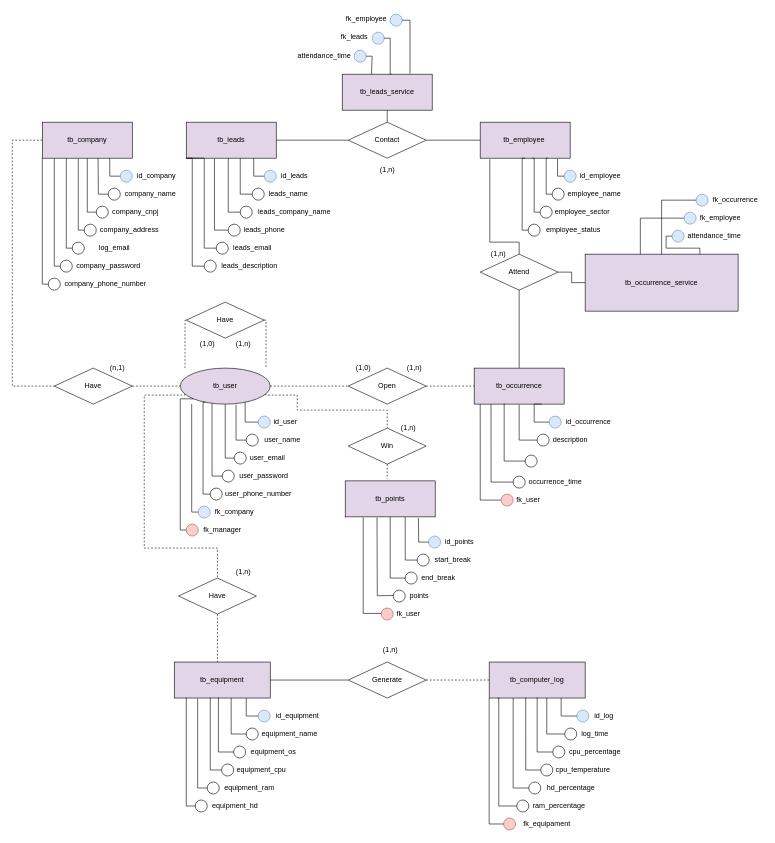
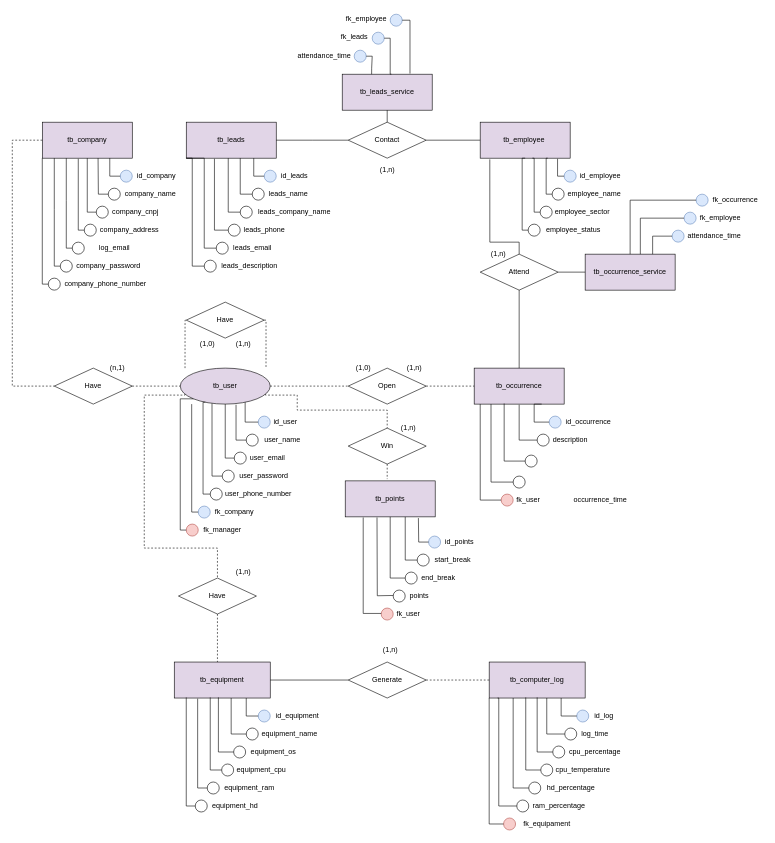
(662, 283) -> (630, 272)
(555, 482) -> (600, 500)
